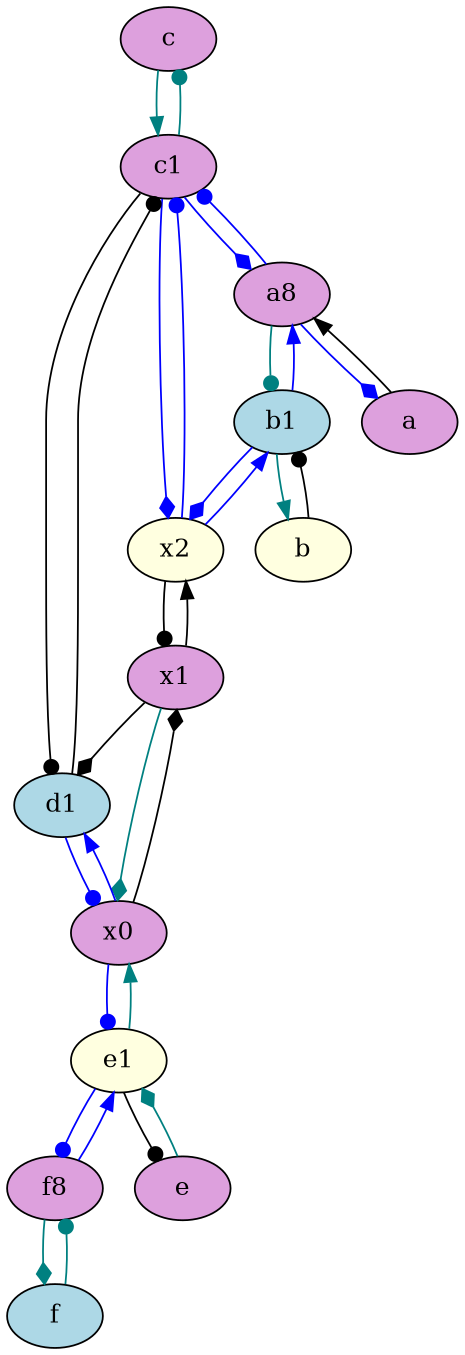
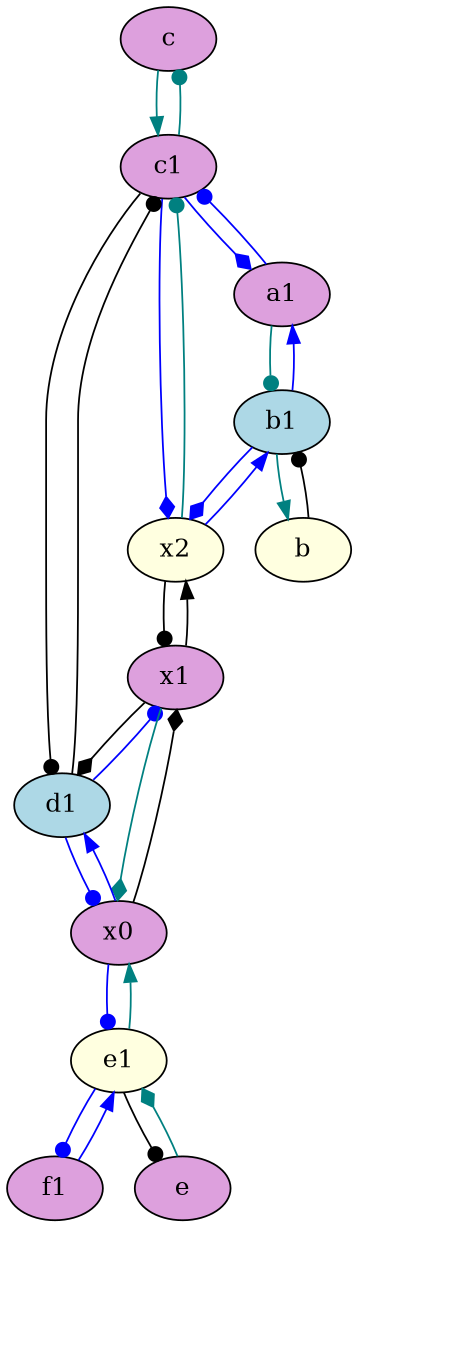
(282, 294) -> (282, 294)
(184, 365) -> (184, 365)
(410, 422) -> none
none -> (123, 750)
(55, 1188) -> (55, 1188)
(55, 1316) -> none
